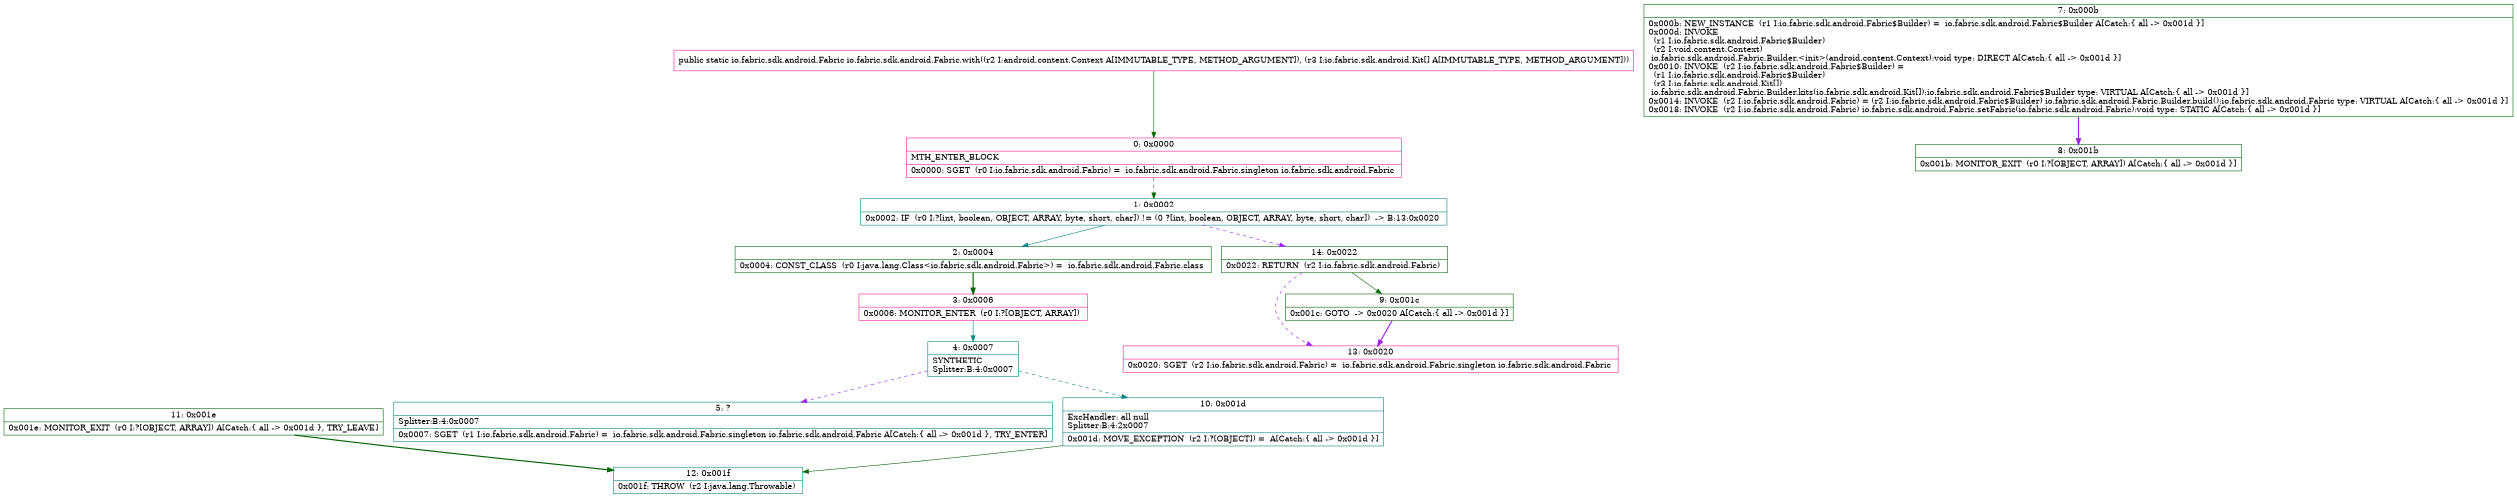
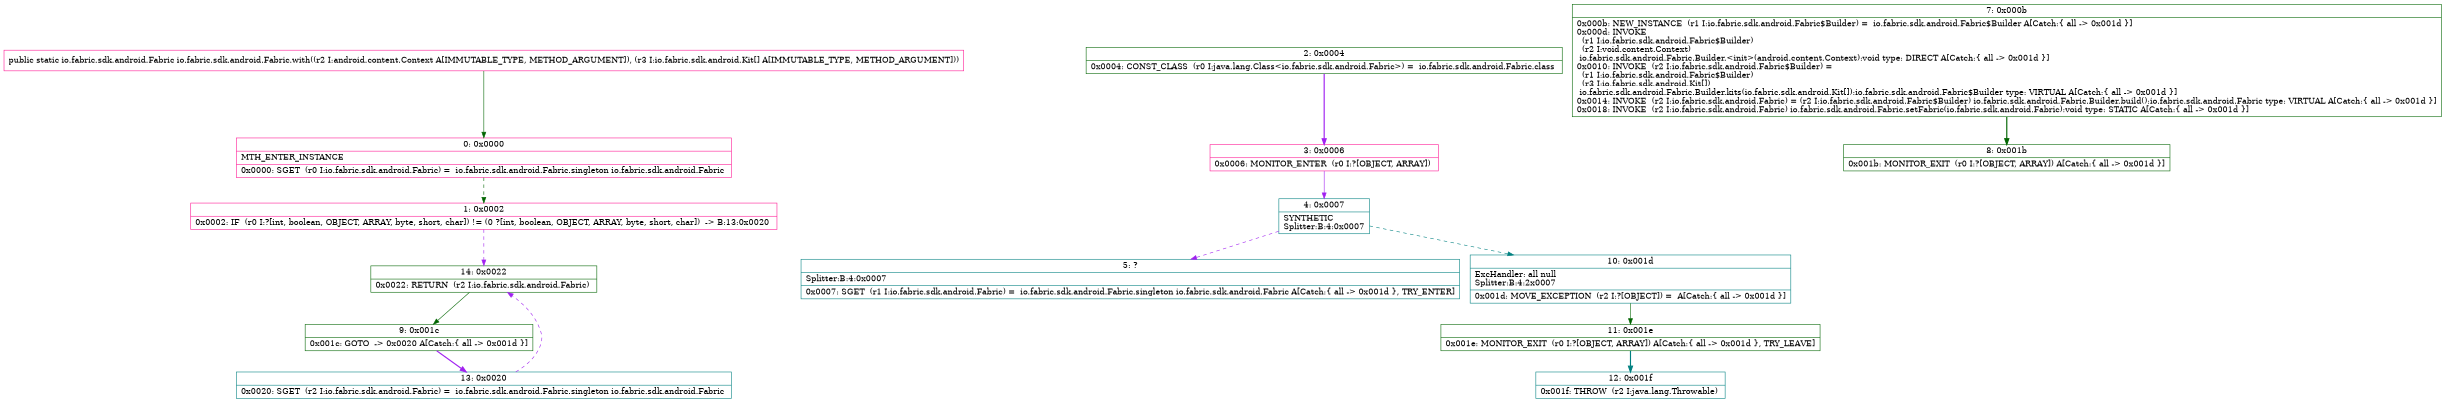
(2078, 128) -> (2007, 128)
(955, 157) -> (293, 157)
(1154, 212) -> (484, 216)
(1066, 235) -> none
(973, 280) -> (1324, 106)
(1275, 310) -> (541, 334)
(973, 328) -> (1324, 182)
(1371, 359) -> (484, 385)
(451, 453) -> (1630, 358)
(936, 459) -> (1630, 311)
